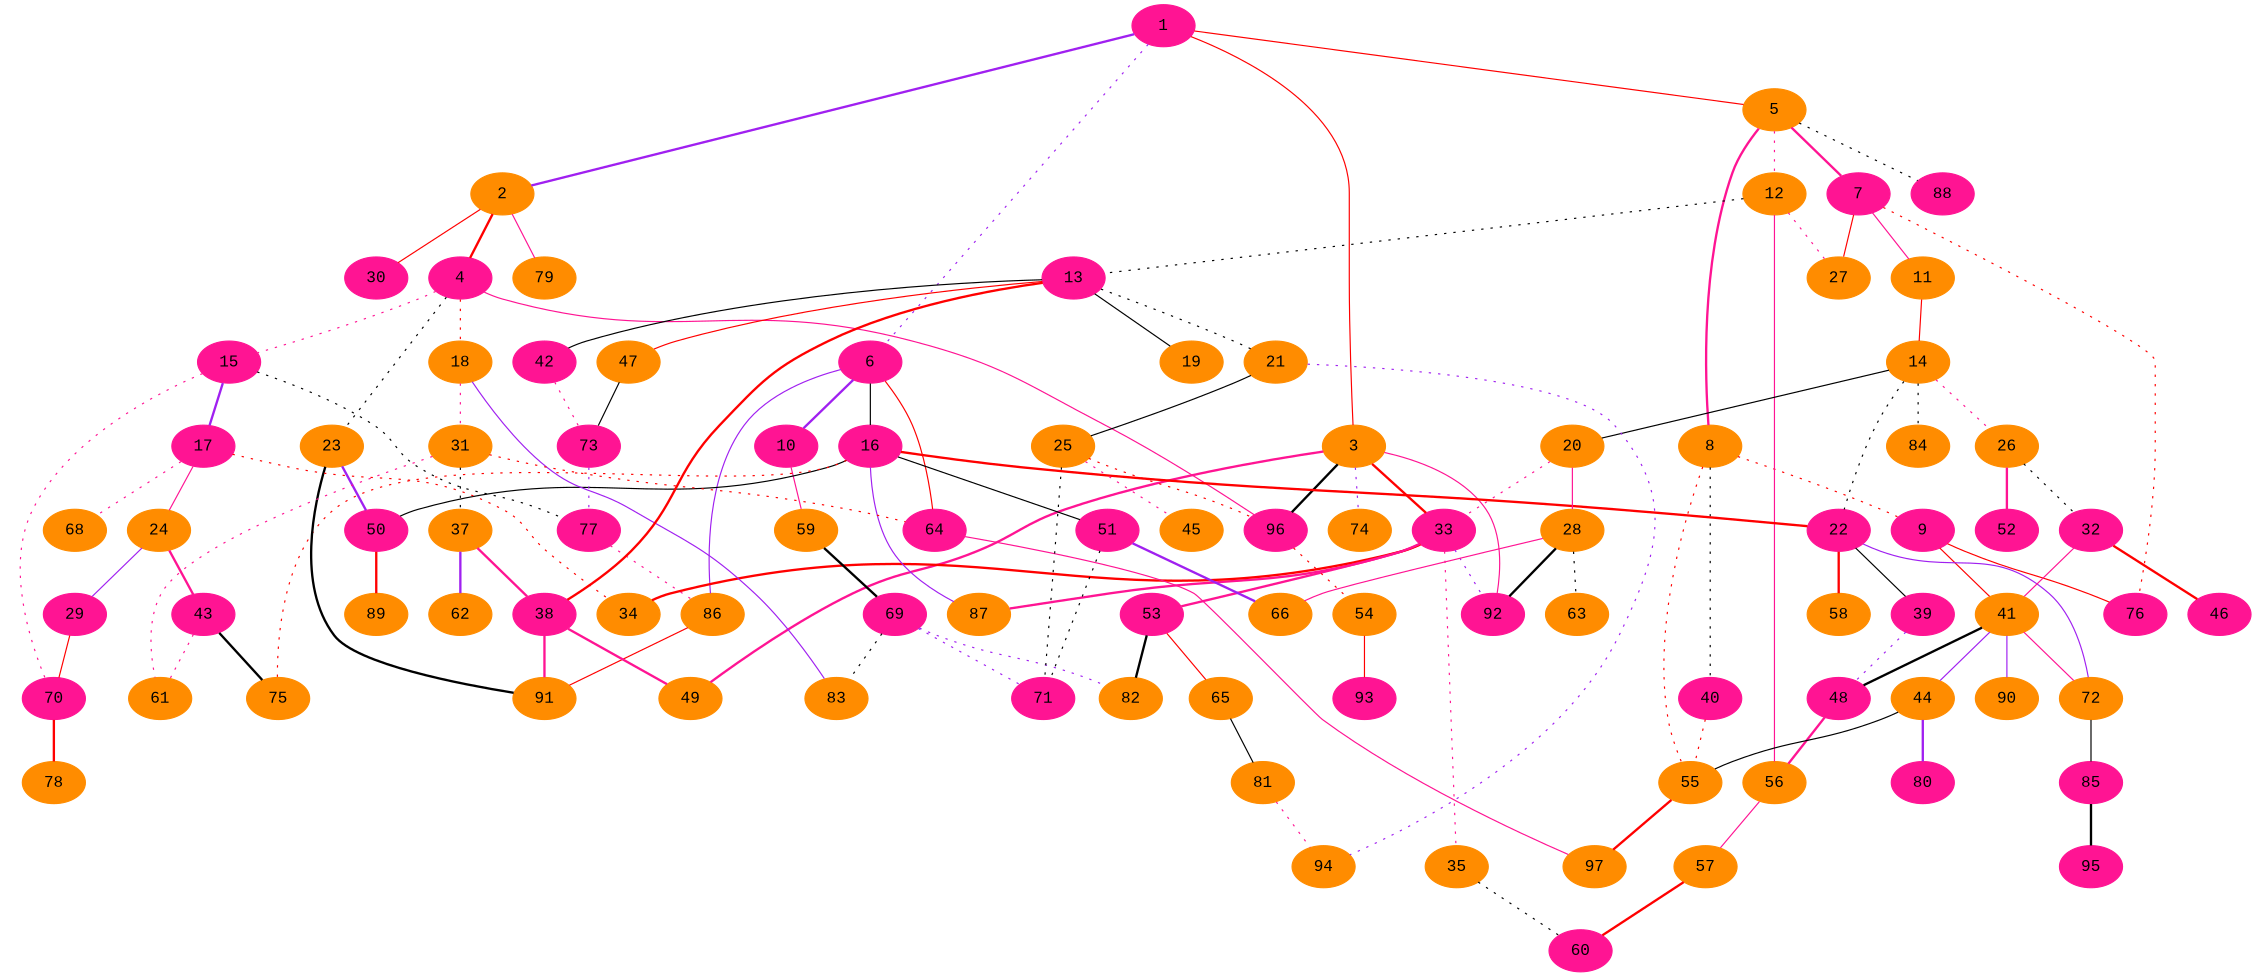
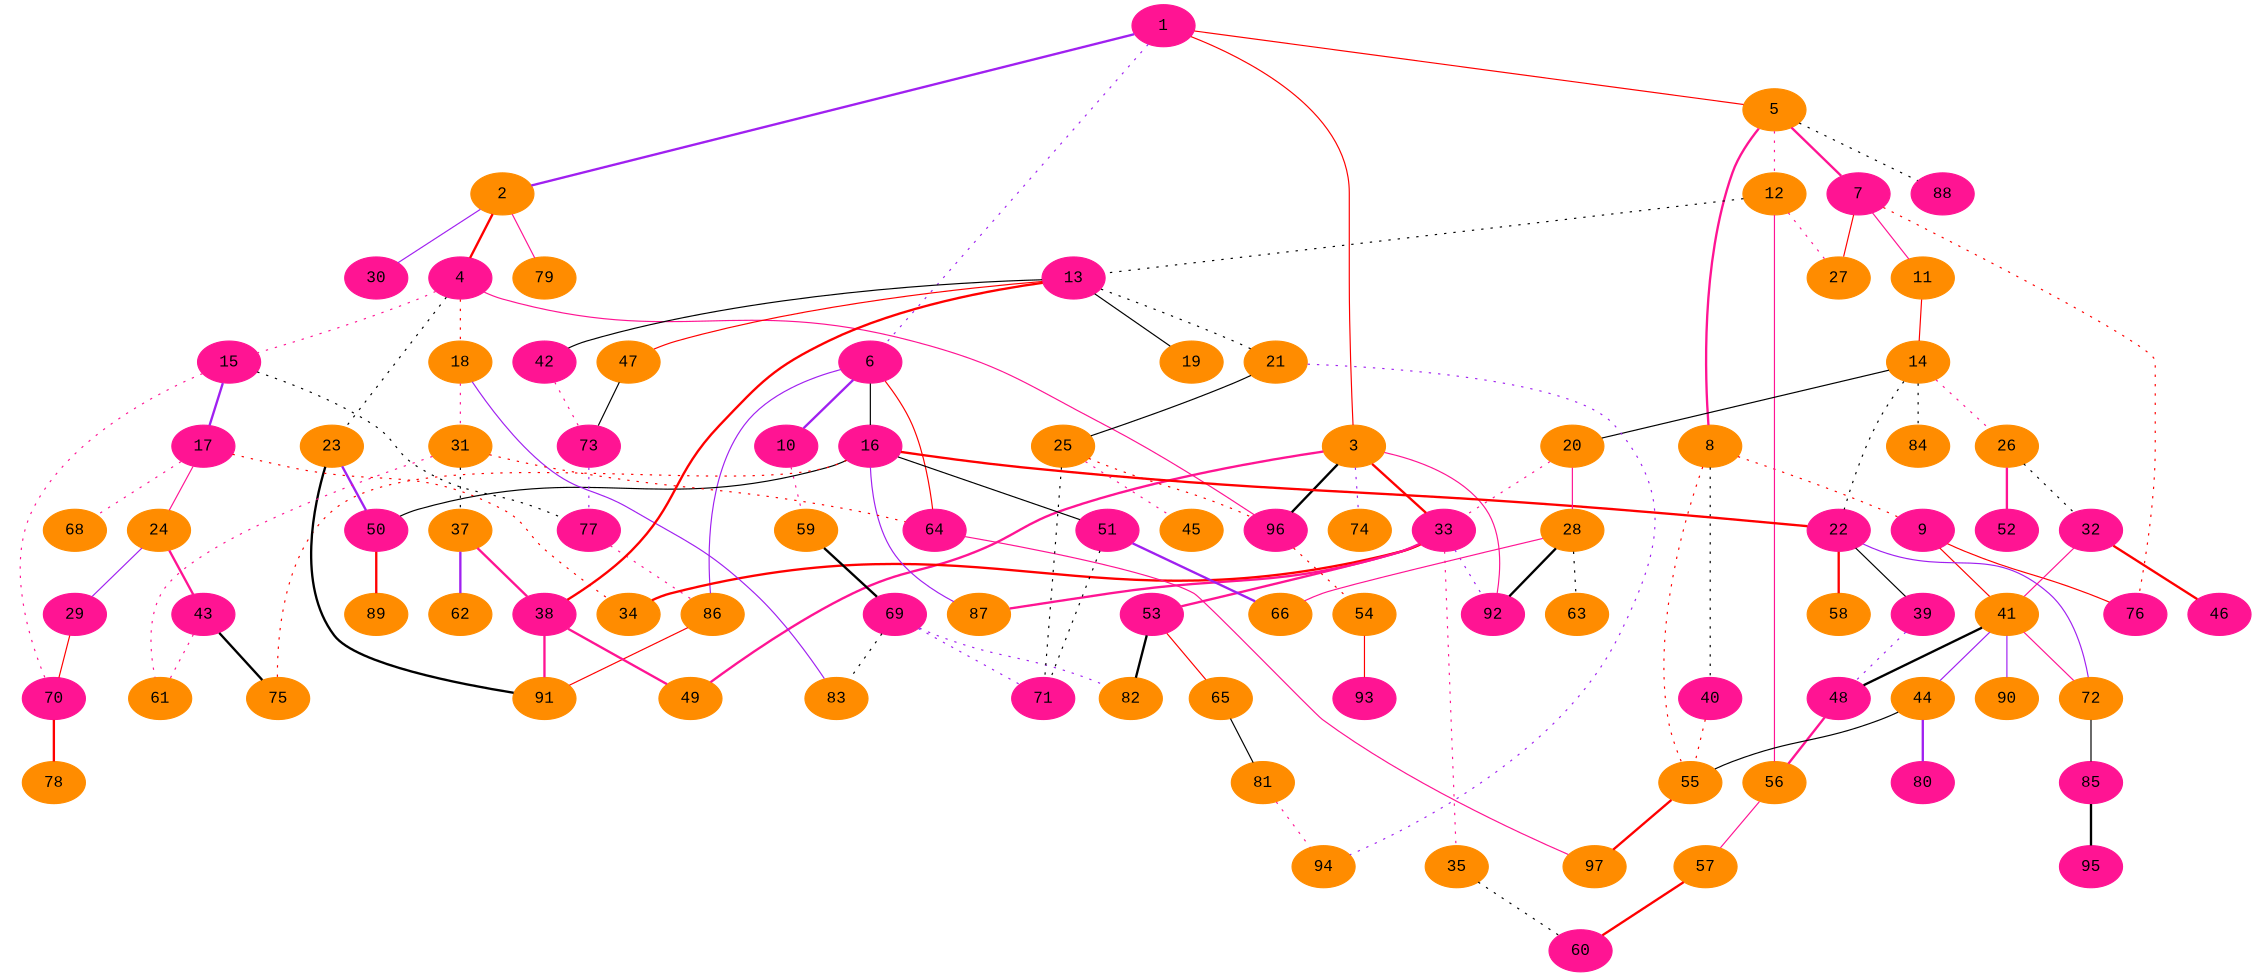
(439, 236) -> (439, 236)
(796, 488) -> (796, 488)
